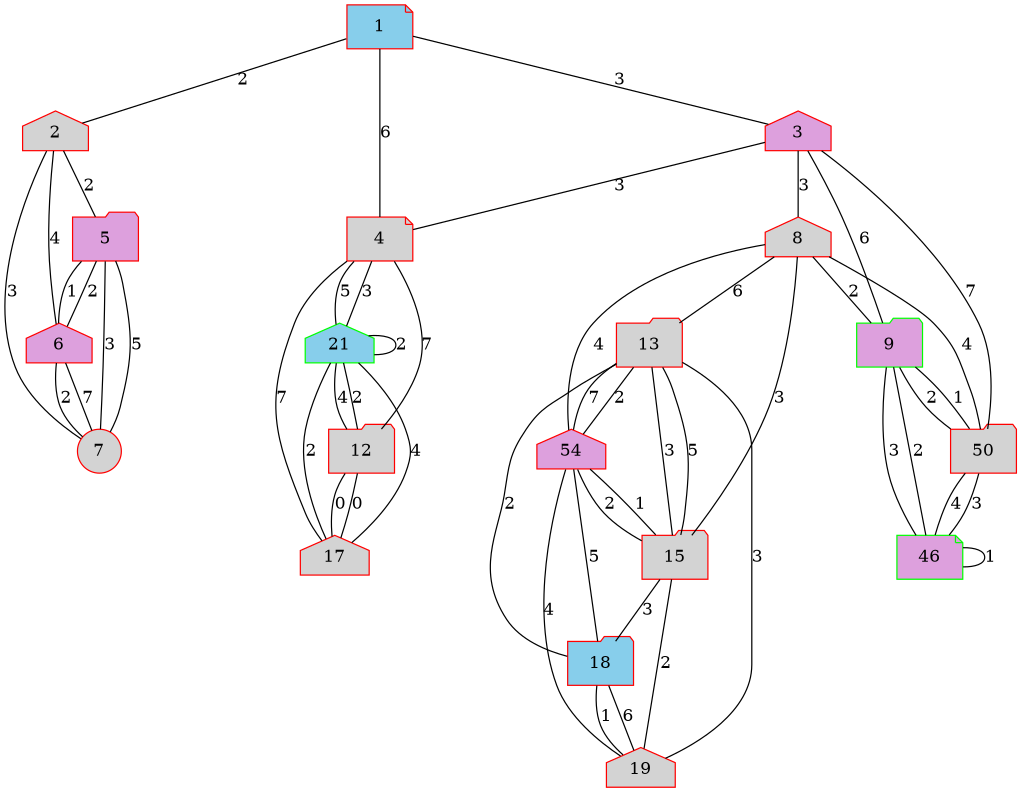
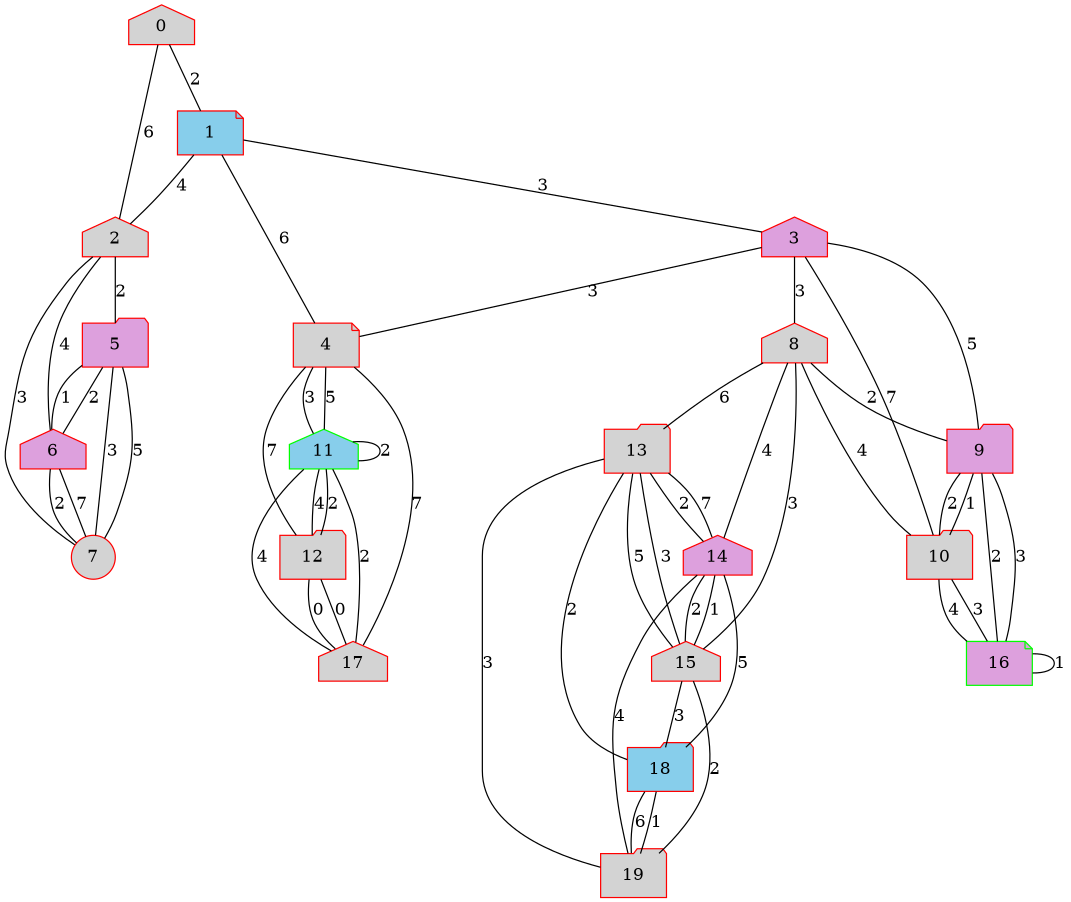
none -> (162, 27)
(243, 80) -> (182, 186)
(865, 239) -> (973, 345)
(340, 345) -> (324, 451)
(890, 345) -> (980, 451)
(571, 451) -> (718, 557)
(984, 451) -> (940, 557)
(675, 557) -> (686, 663)
(930, 557) -> (999, 663)
(641, 769) -> (634, 876)
